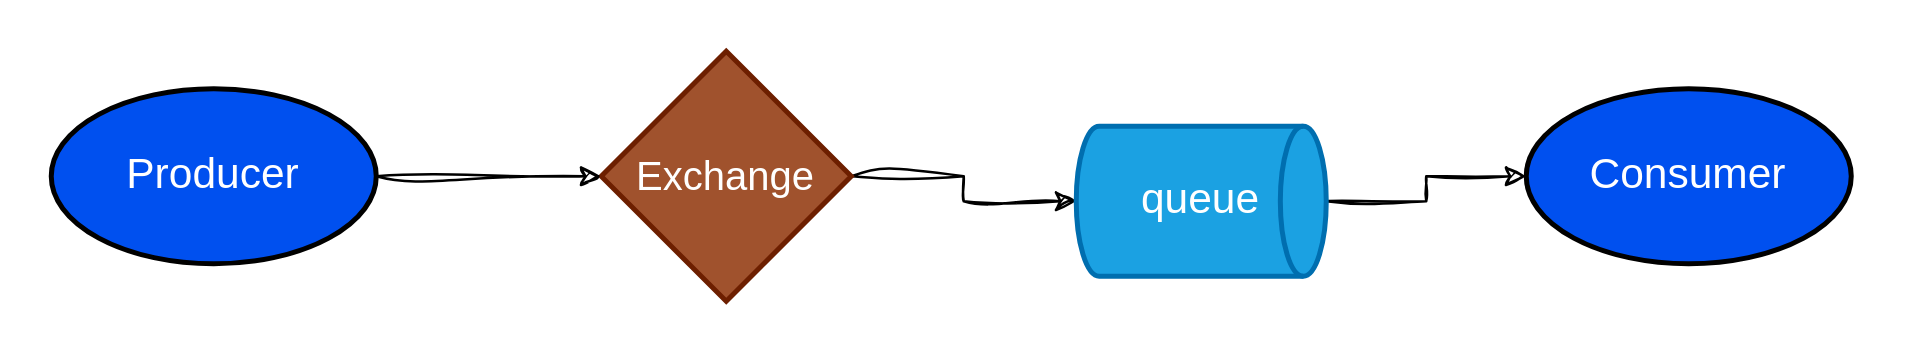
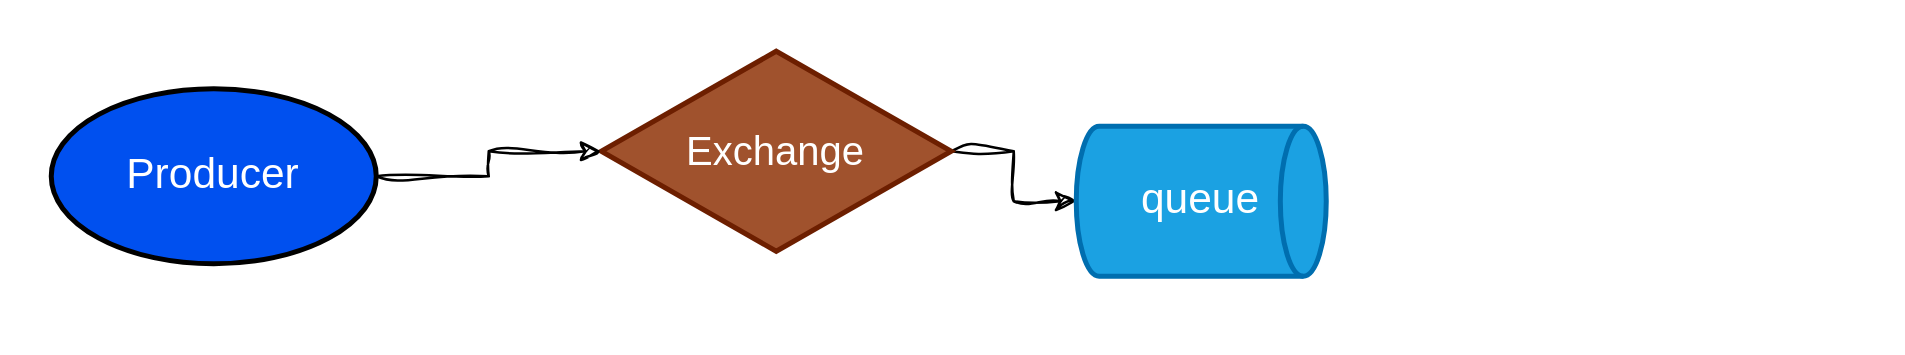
(726, 176) -> (776, 151)
(1689, 176) -> none
(1426, 196) -> none
